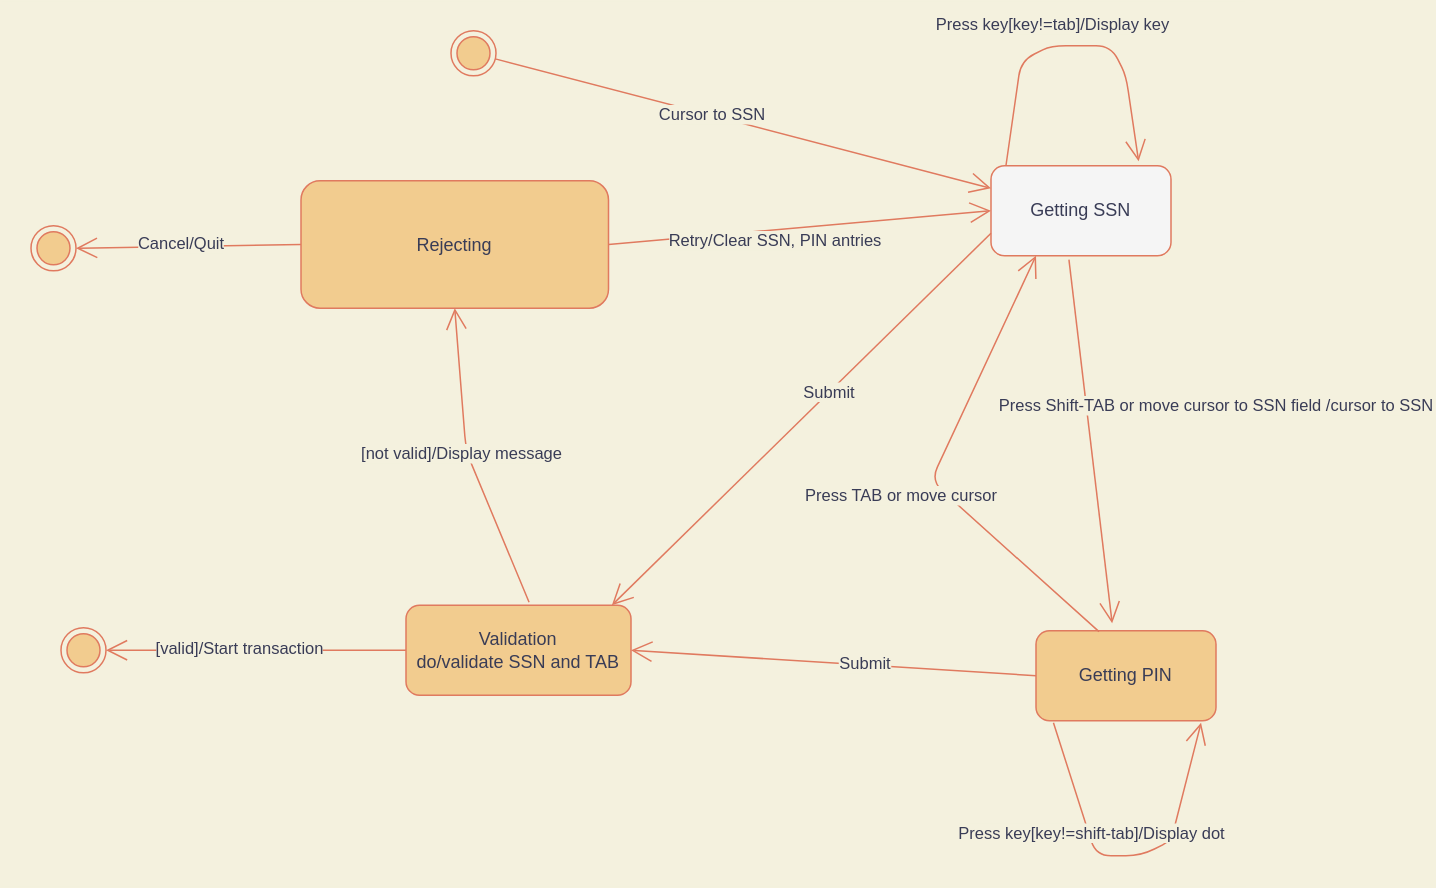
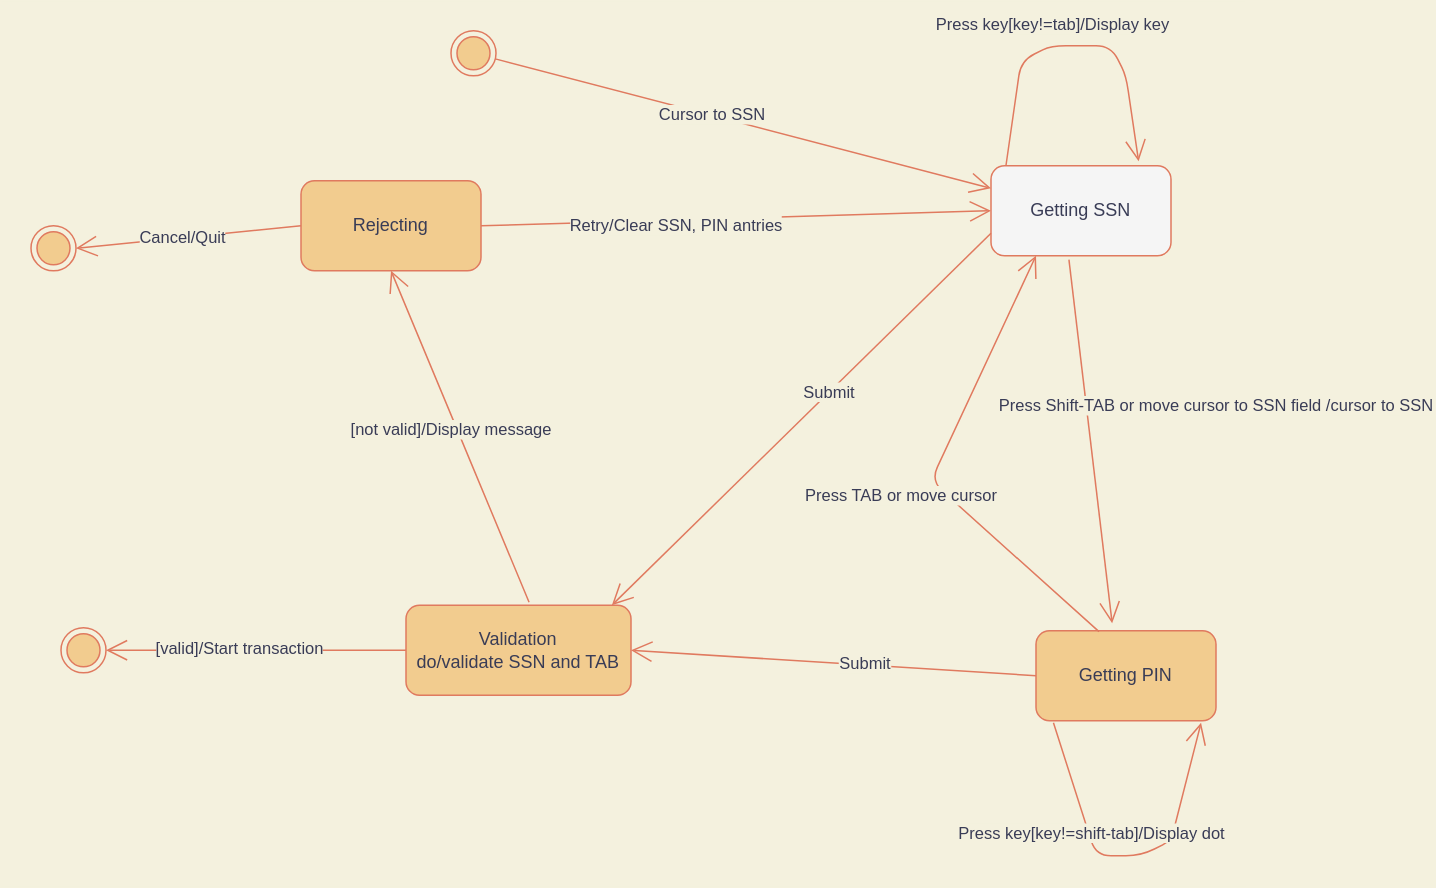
(455, 245) -> (391, 226)
